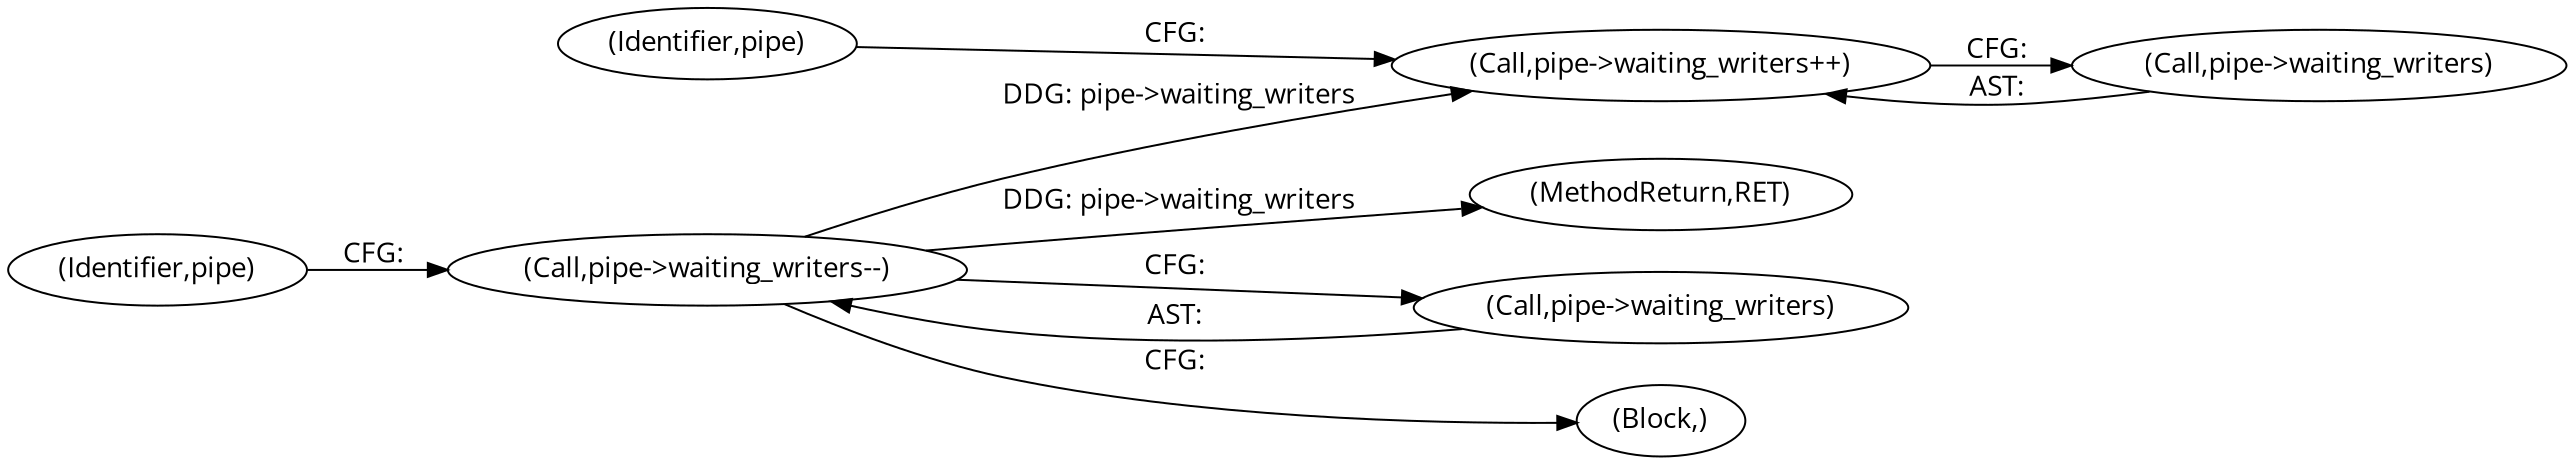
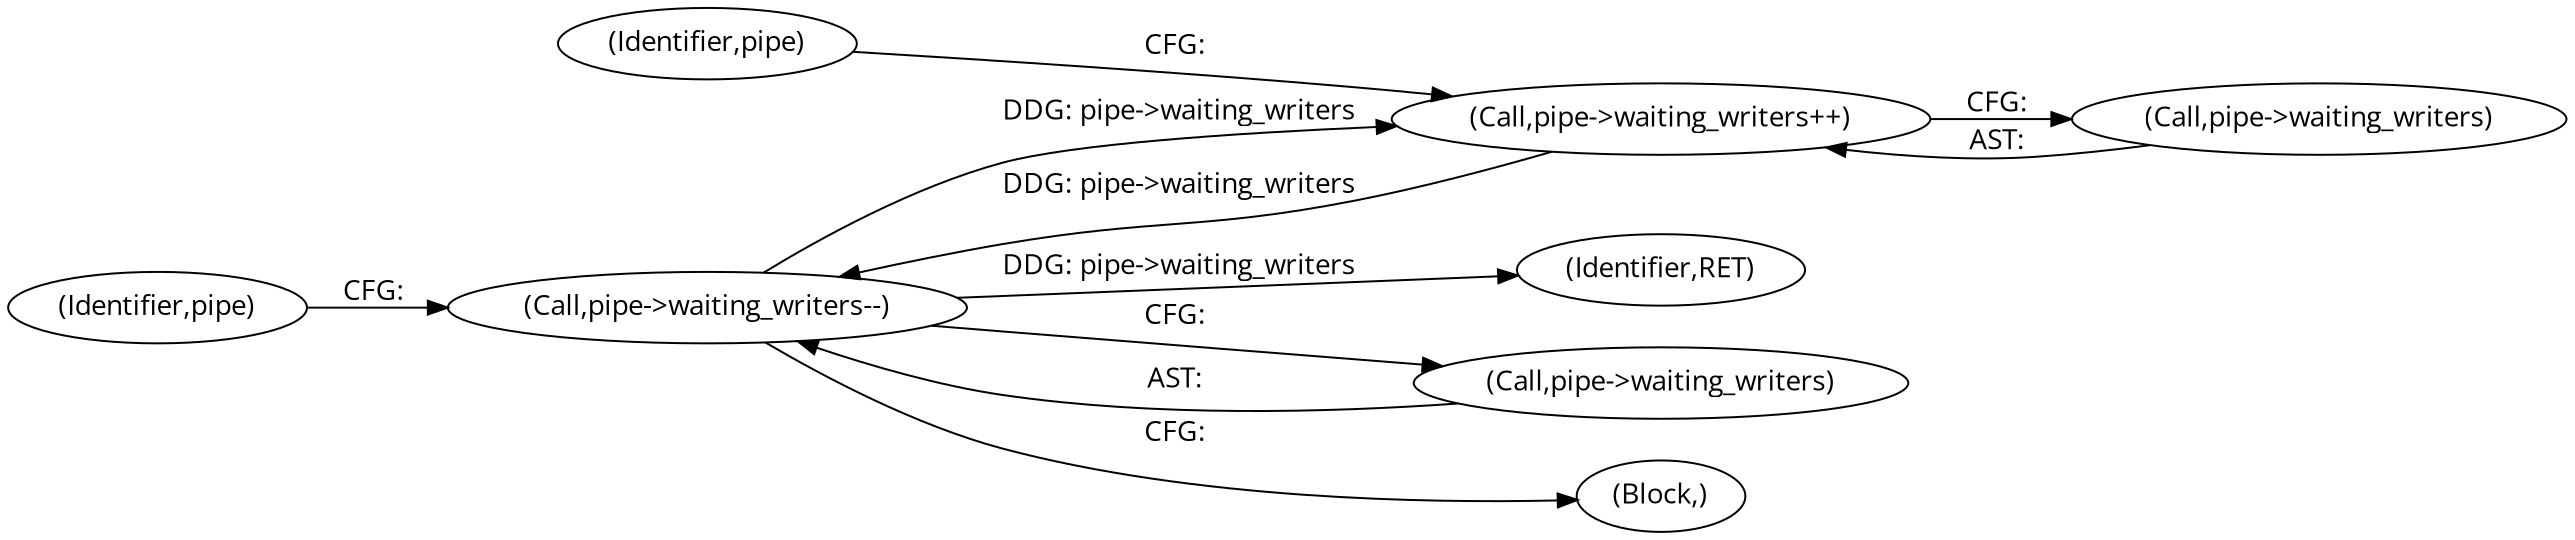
(1661, 195) -> (1661, 270)
none -> (1207, 221)
